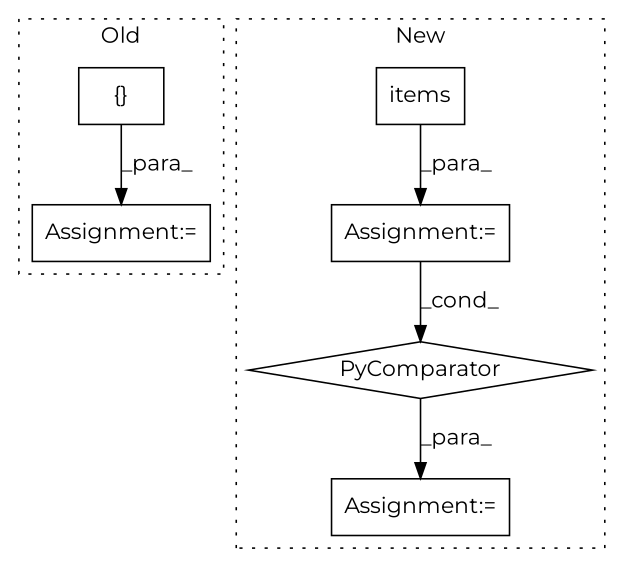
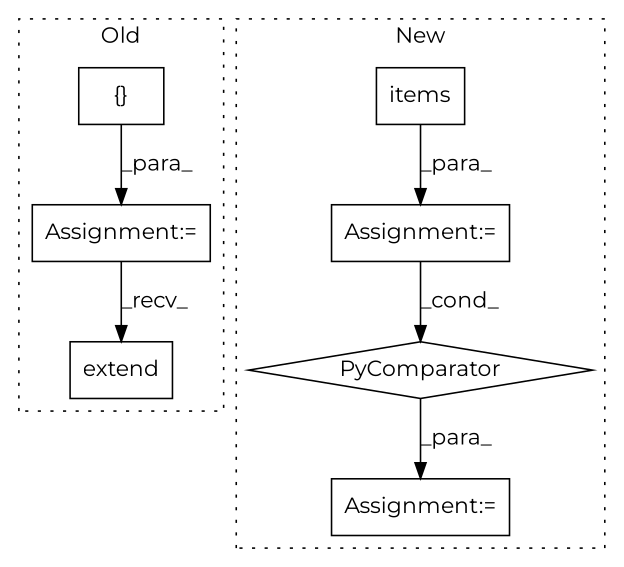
none -> (121, 370)
